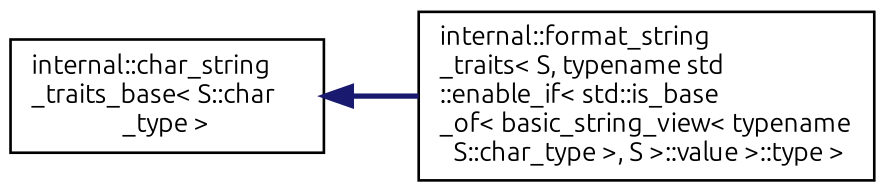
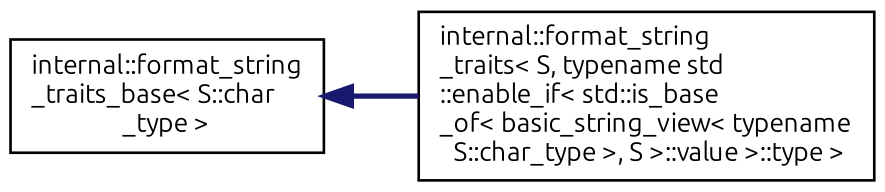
(167, 96) -> (167, 96)
